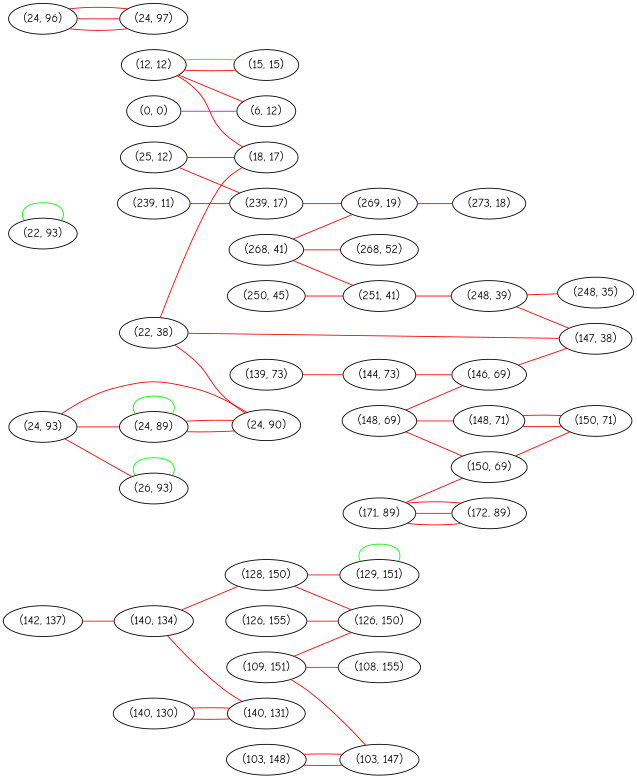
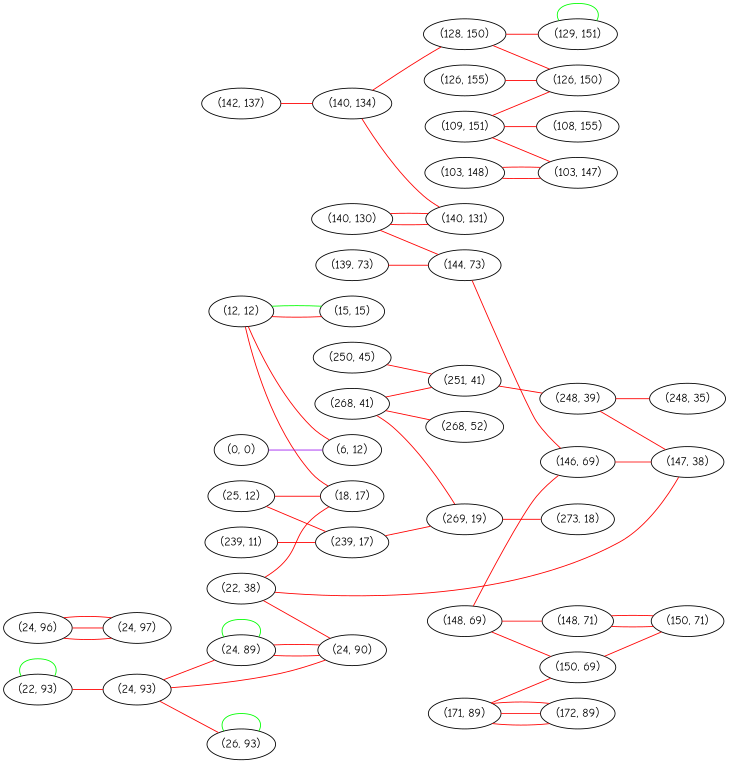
none -> (409, 242)
none -> (88, 690)
